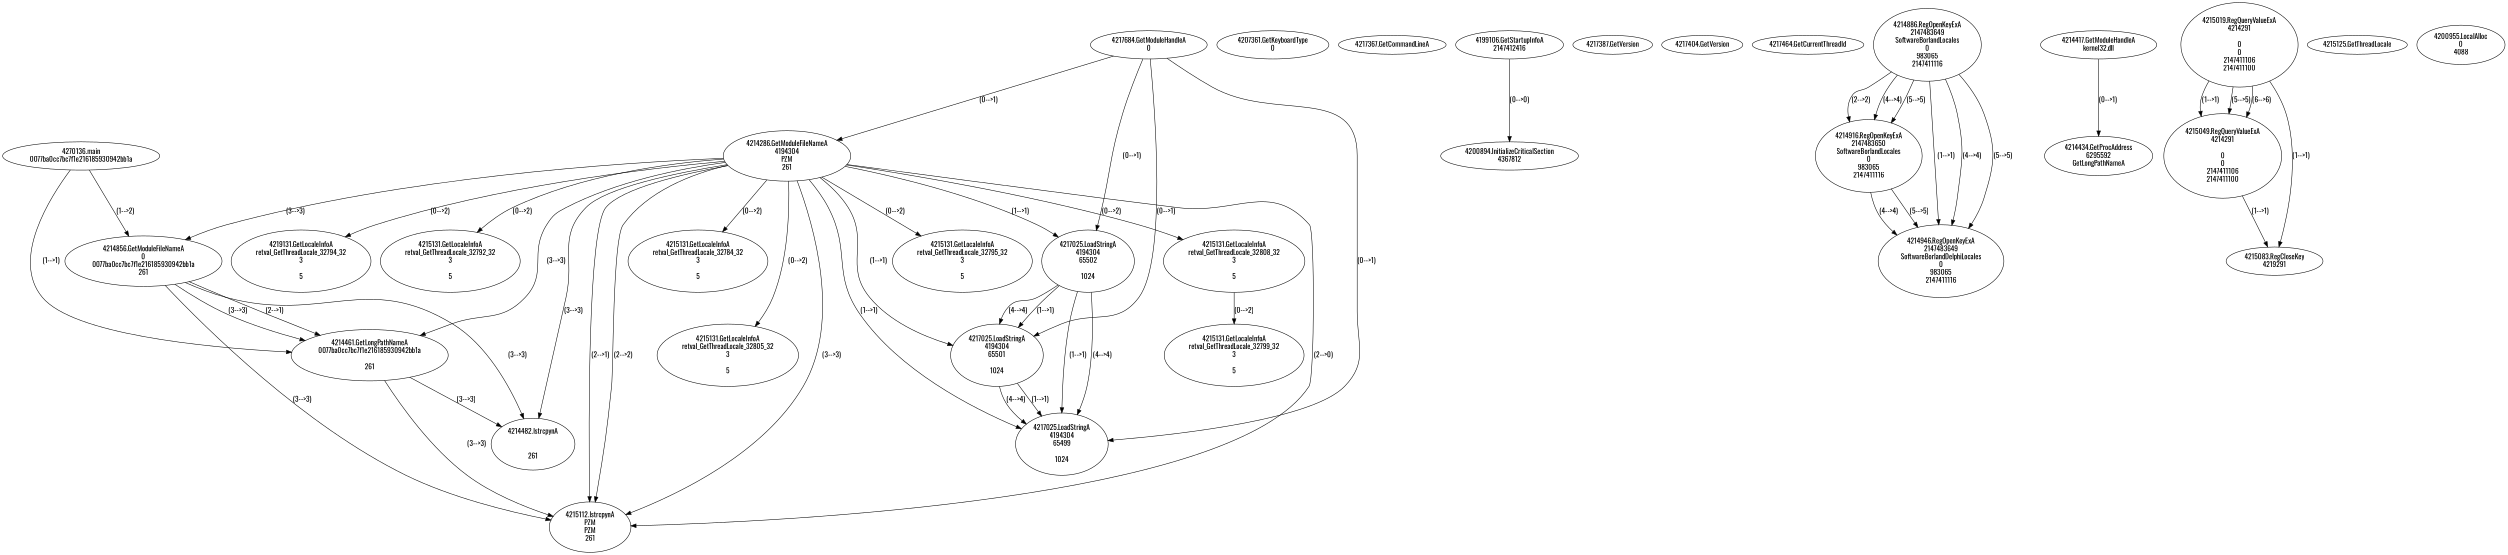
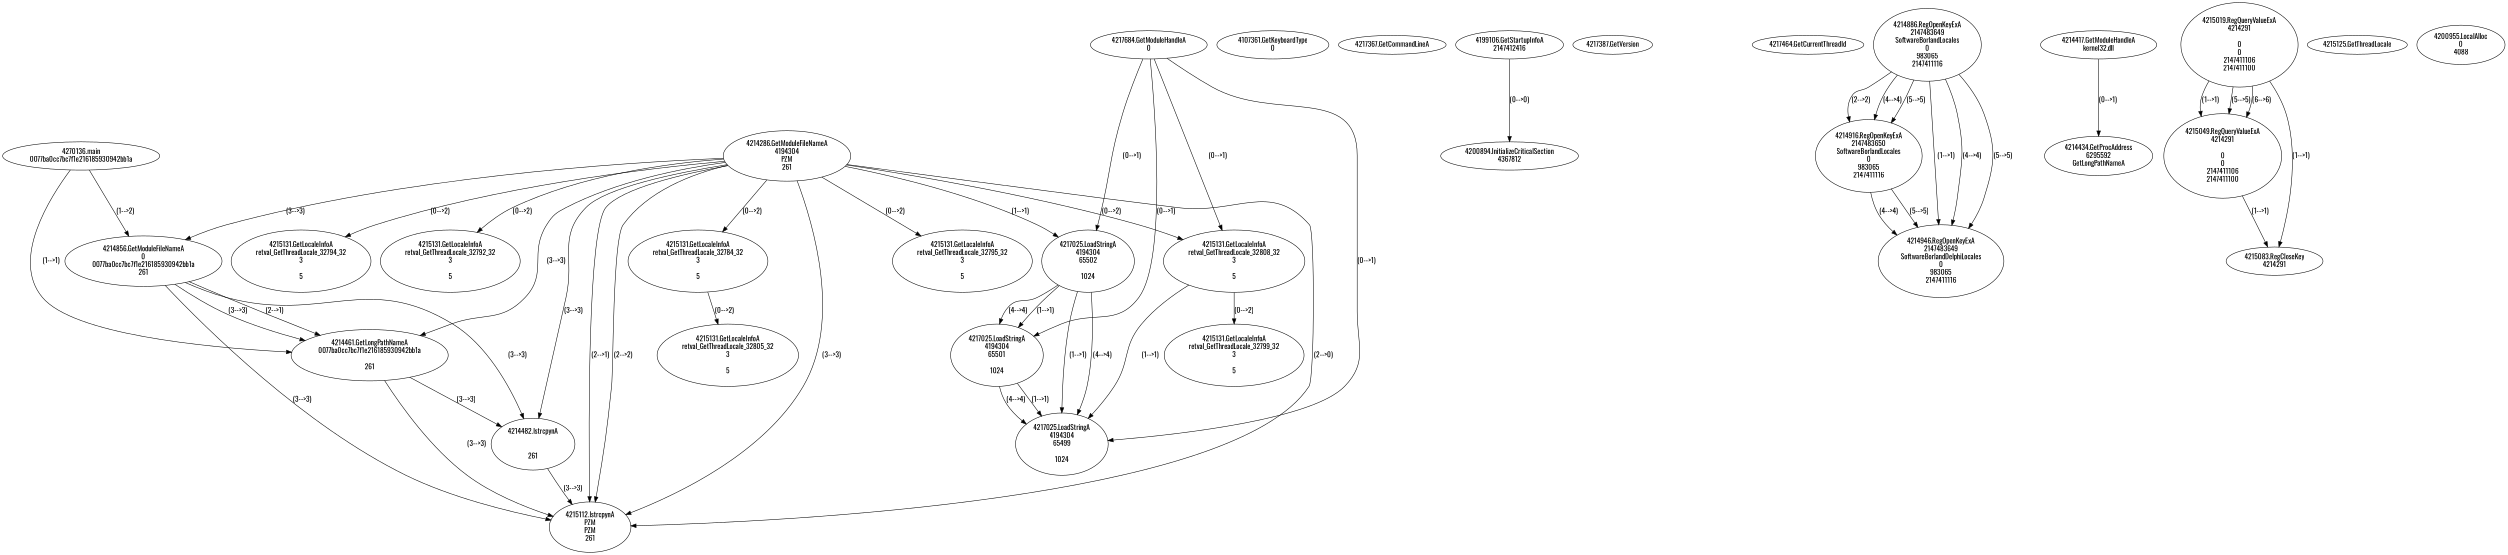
(1273, 45) -> (1273, 45)
(1702, 45) -> none
(978, 97) -> (1187, 142)
(784, 254) -> (712, 306)
(301, 261) -> (301, 261)
(2275, 261) -> (2275, 261)
(859, 278) -> none
(875, 333) -> (1131, 342)
none -> (558, 485)
